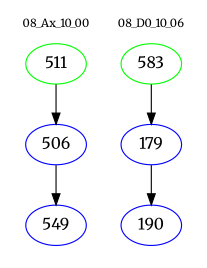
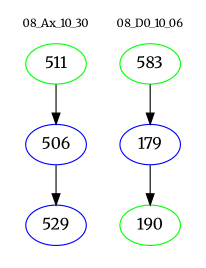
(57, 24) -> (56, 24)
(56, 225) -> (56, 225)
(151, 225) -> (150, 225)
